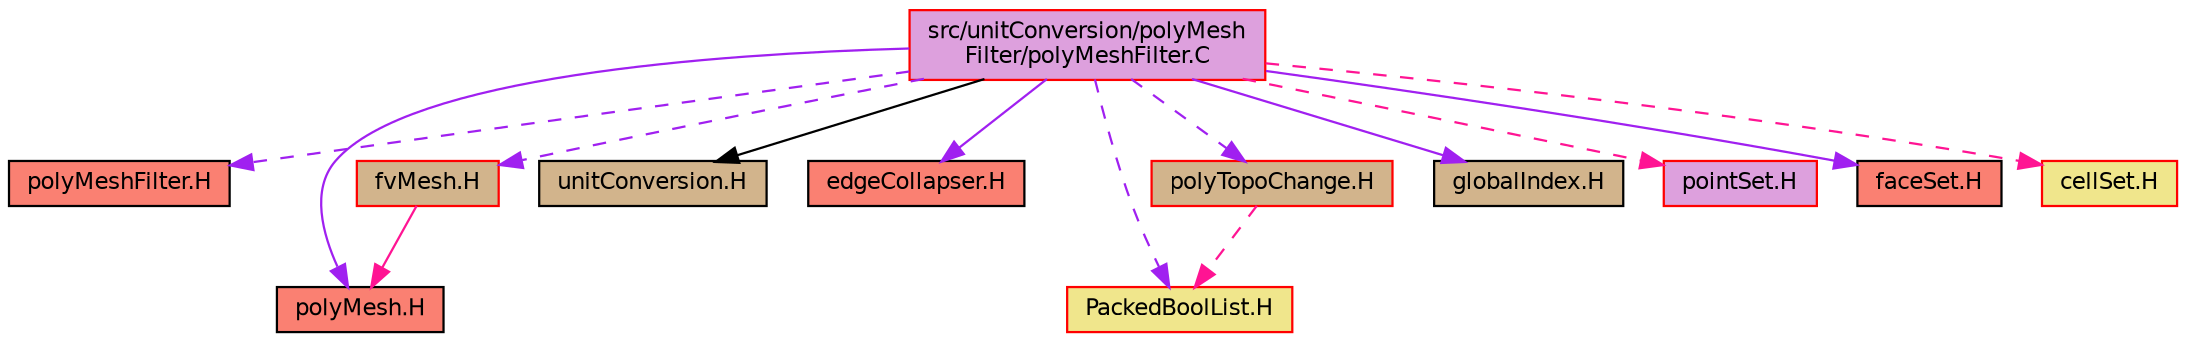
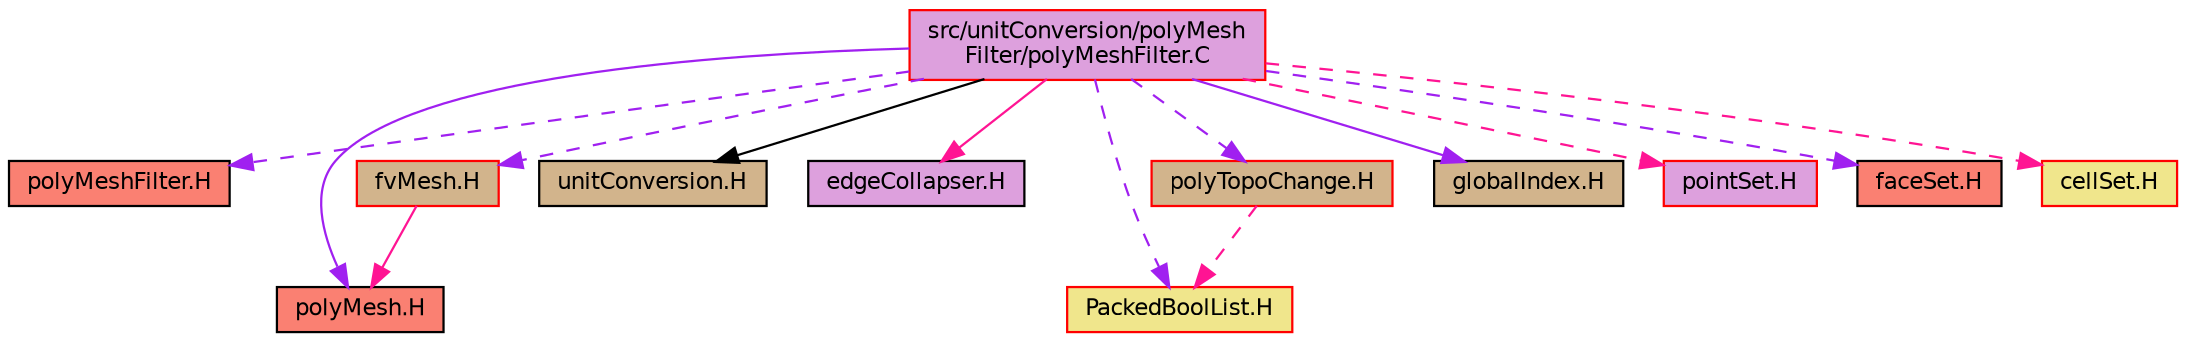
(1003, 113) -> (1003, 113)
(1551, 113) -> (1551, 113)
(916, 183) -> (916, 183)
